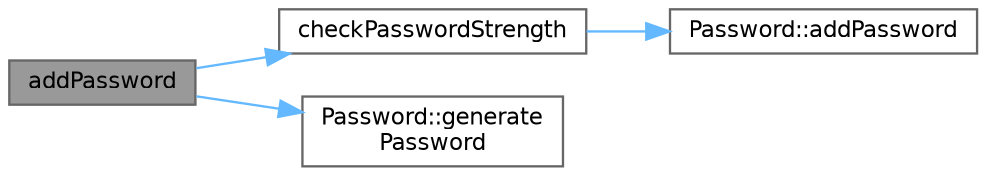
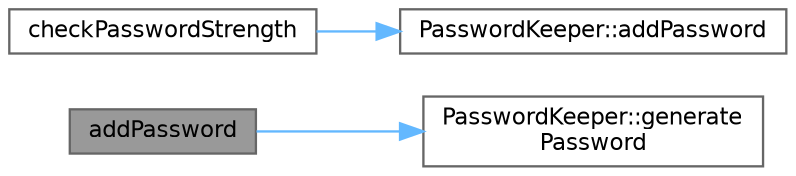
(824, 31) -> (593, 31)
(231, 63) -> none
(433, 131) -> (593, 131)
